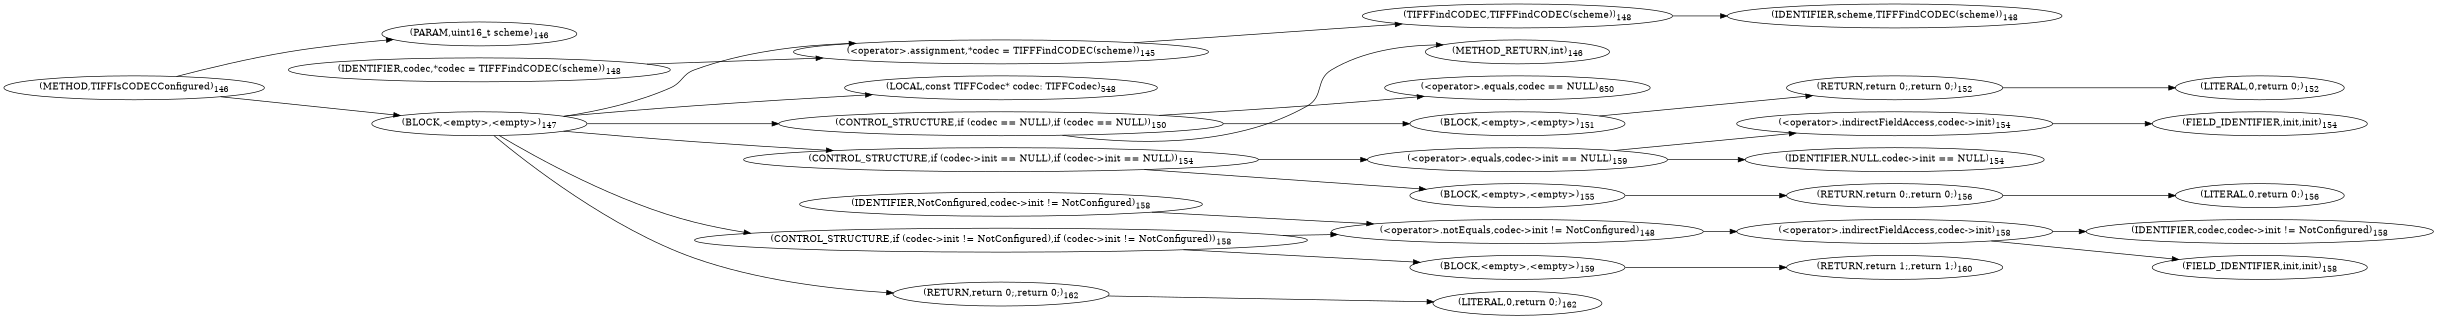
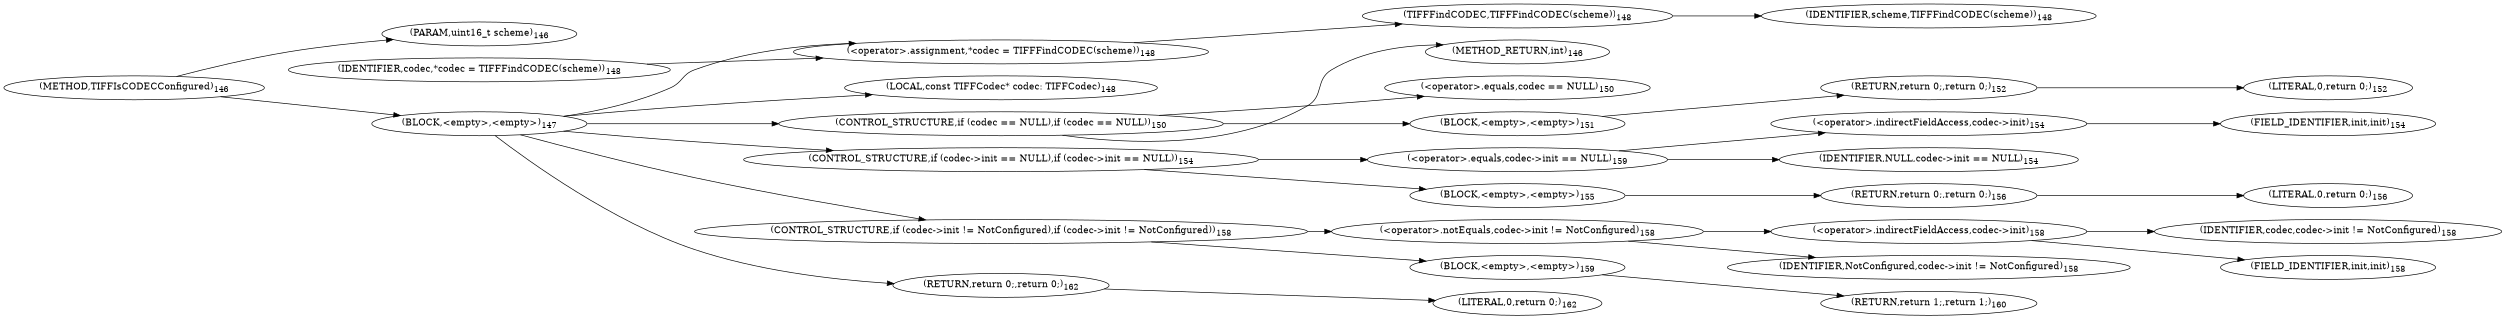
(1148, 51) -> (1148, 51)
(1108, 87) -> (1108, 87)
(1607, 87) -> (1607, 87)
(1259, 218) -> (1718, 249)
(1648, 231) -> (1648, 231)
